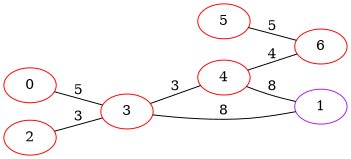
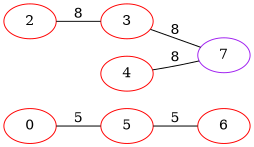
(273, 62) -> none
(176, 94) -> none
(78, 98) -> (78, 126)
(321, 107) -> (224, 55)
(79, 117) -> (79, 14)
